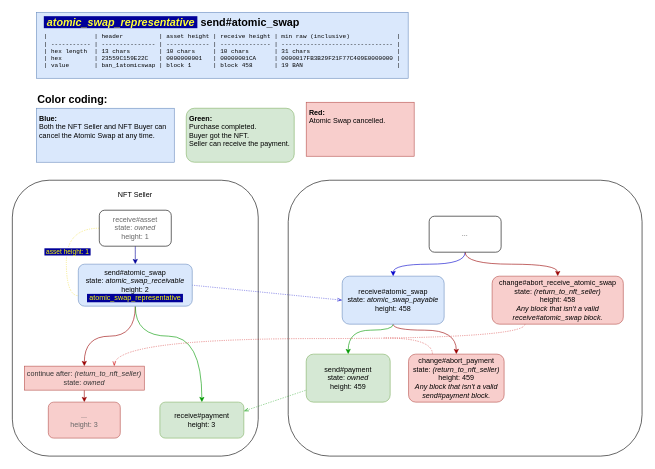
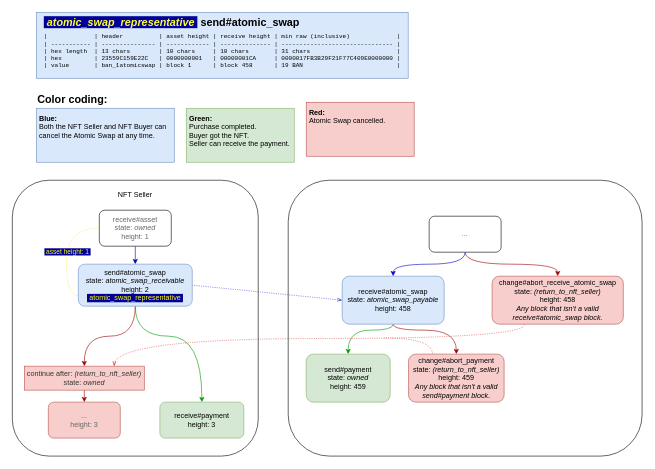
(240, 135) -> (240, 135)
(249, 410) -> none
